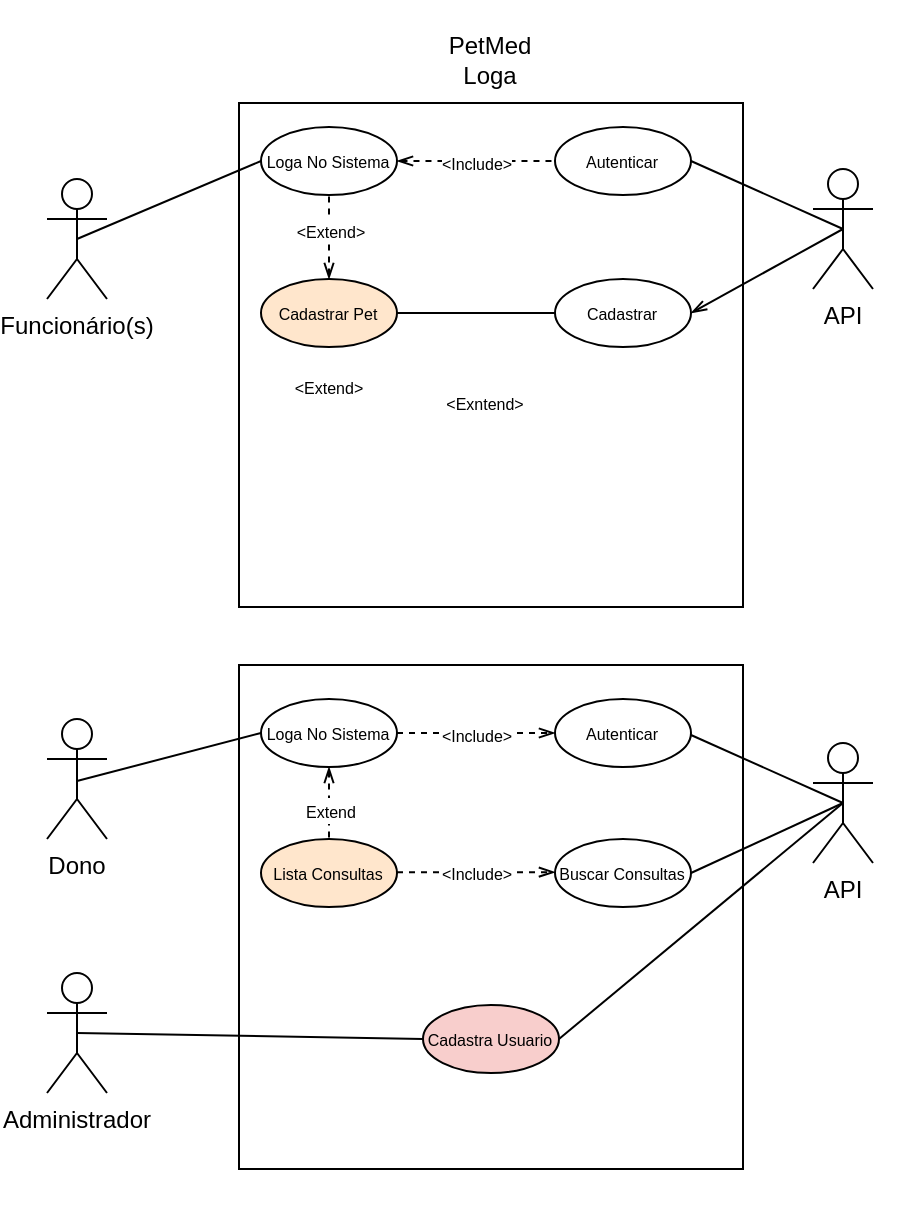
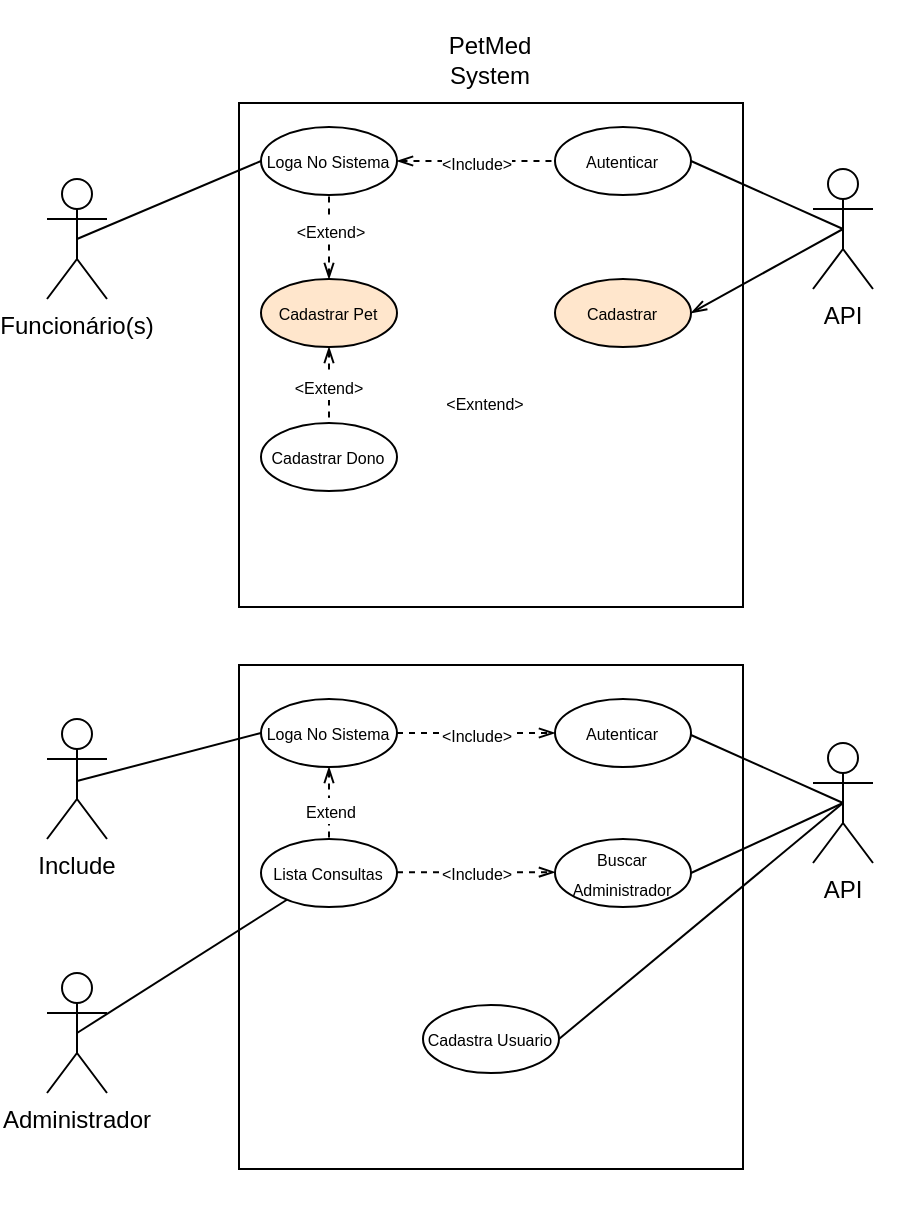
(491, 61) -> (491, 61)
(476, 313) -> none
(623, 313) -> (623, 313)
none -> (329, 410)
none -> (329, 457)
(78, 867) -> (78, 867)
(329, 873) -> (329, 873)
(623, 873) -> (623, 873)
(259, 1036) -> (198, 956)
(491, 1039) -> (491, 1039)
